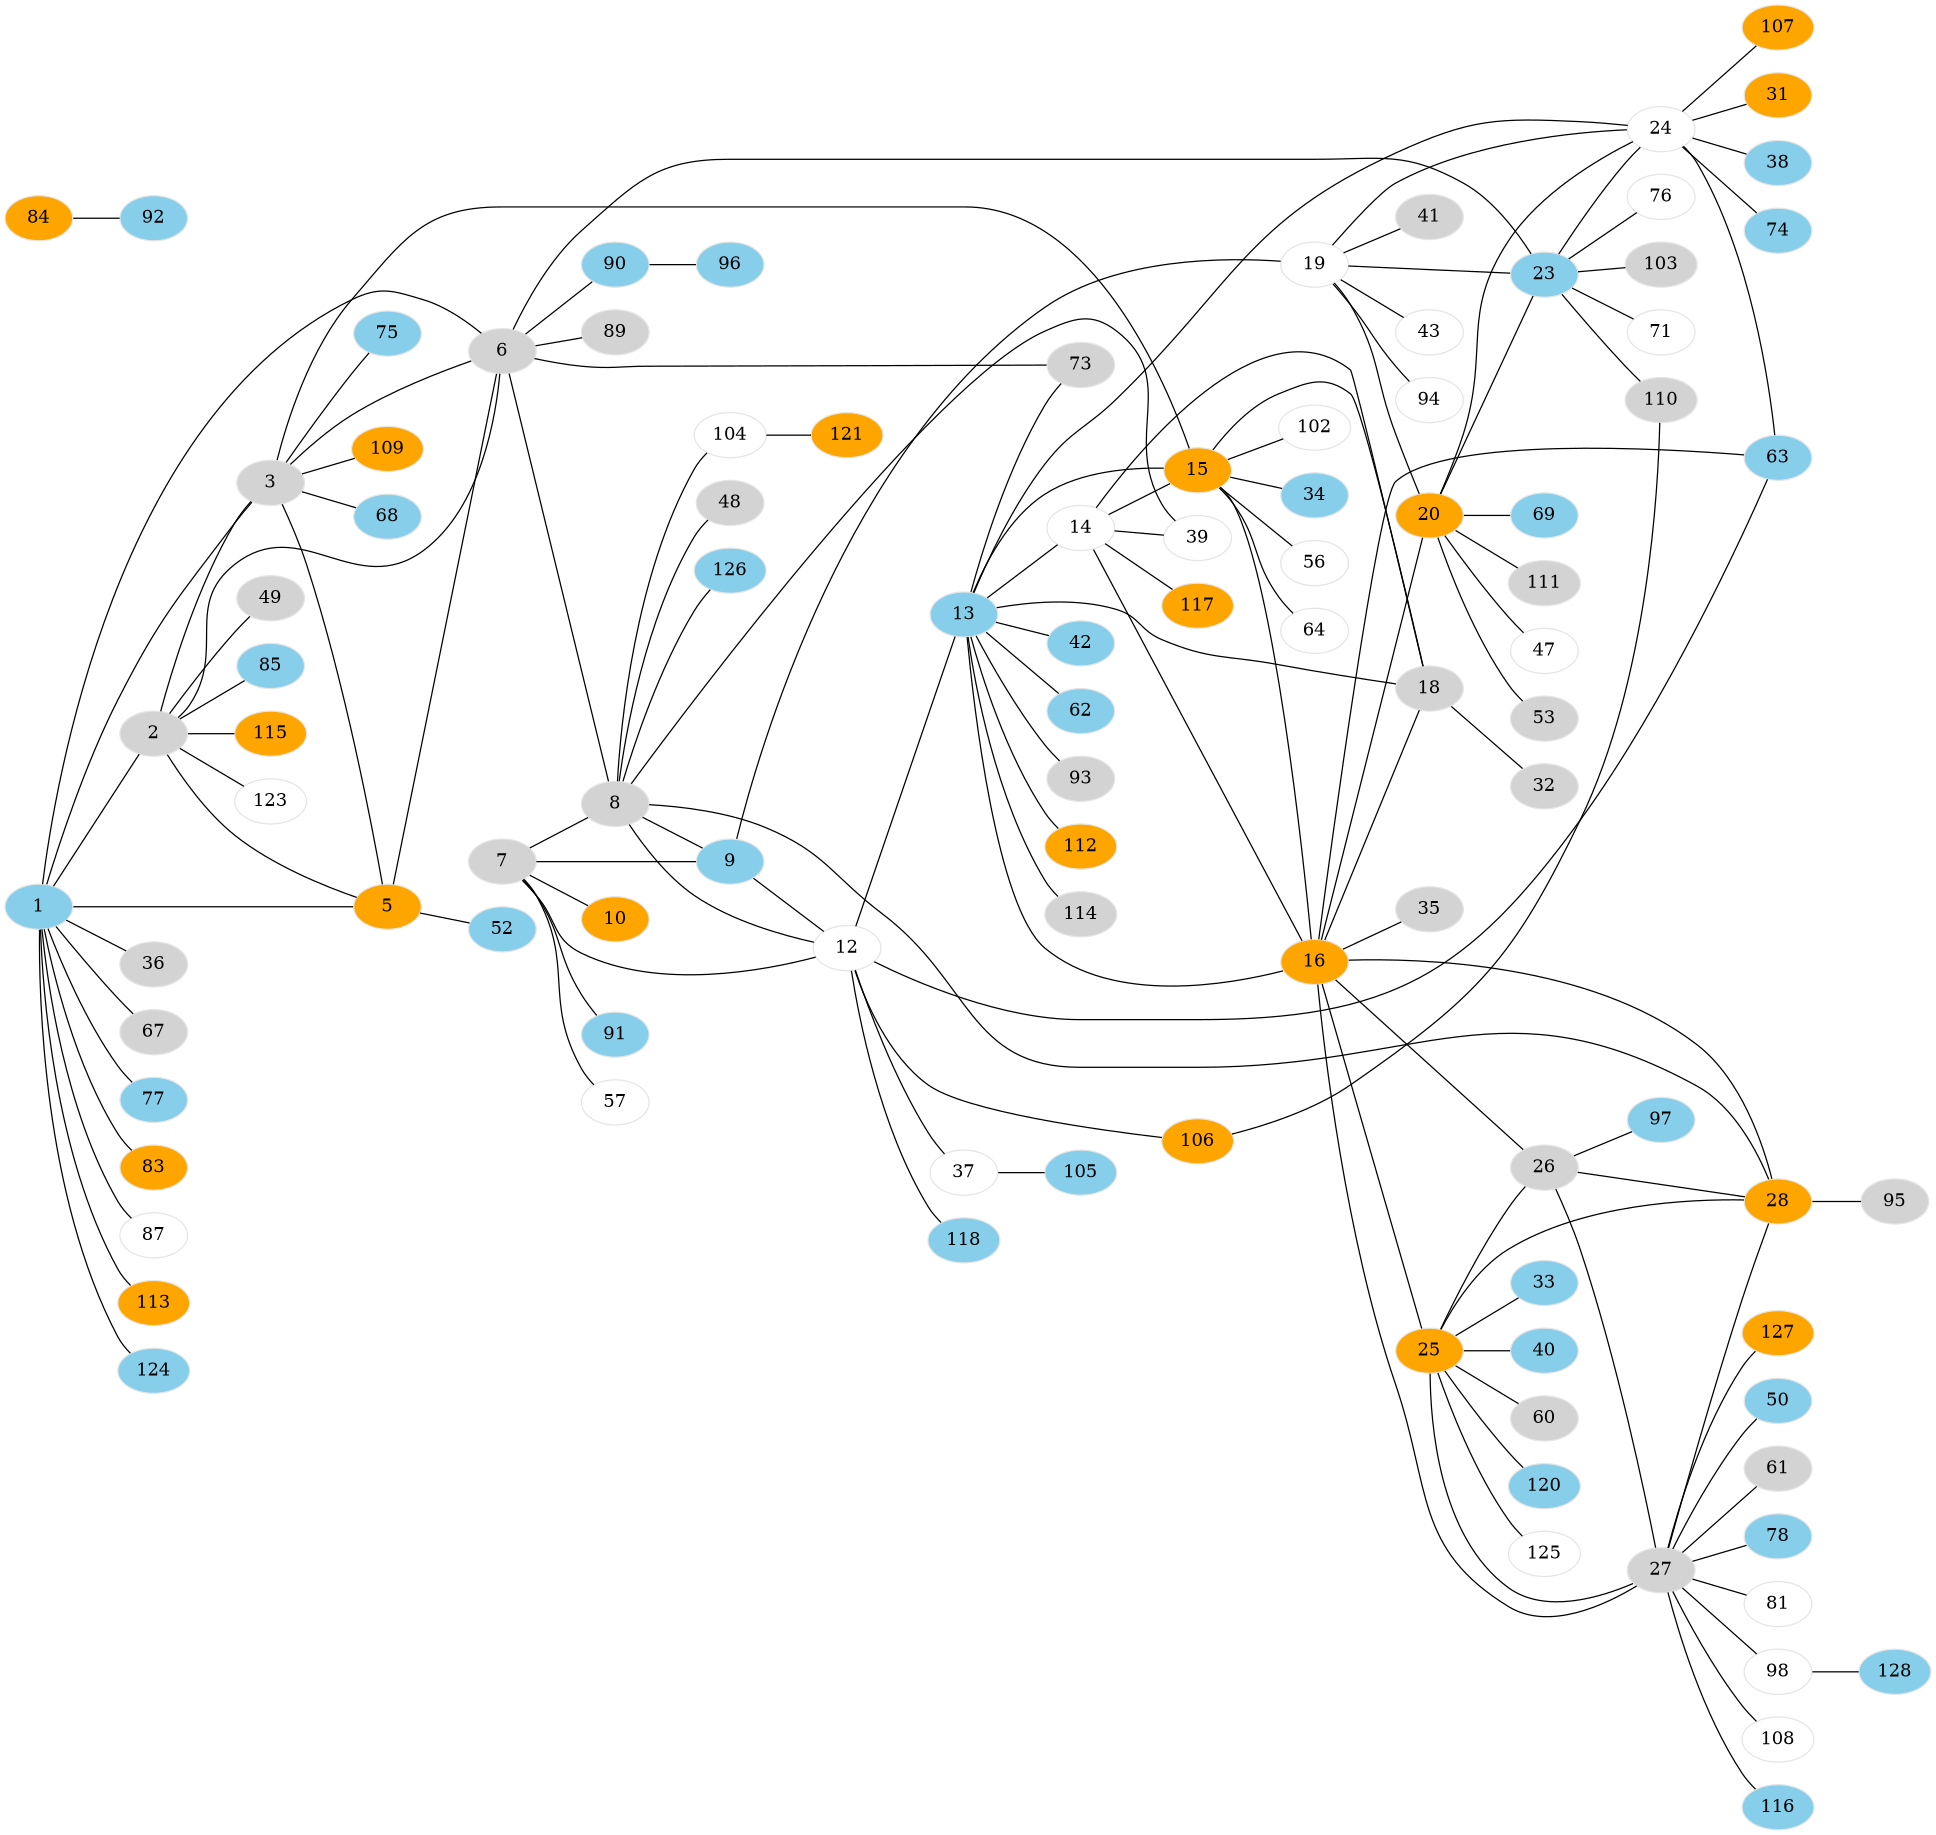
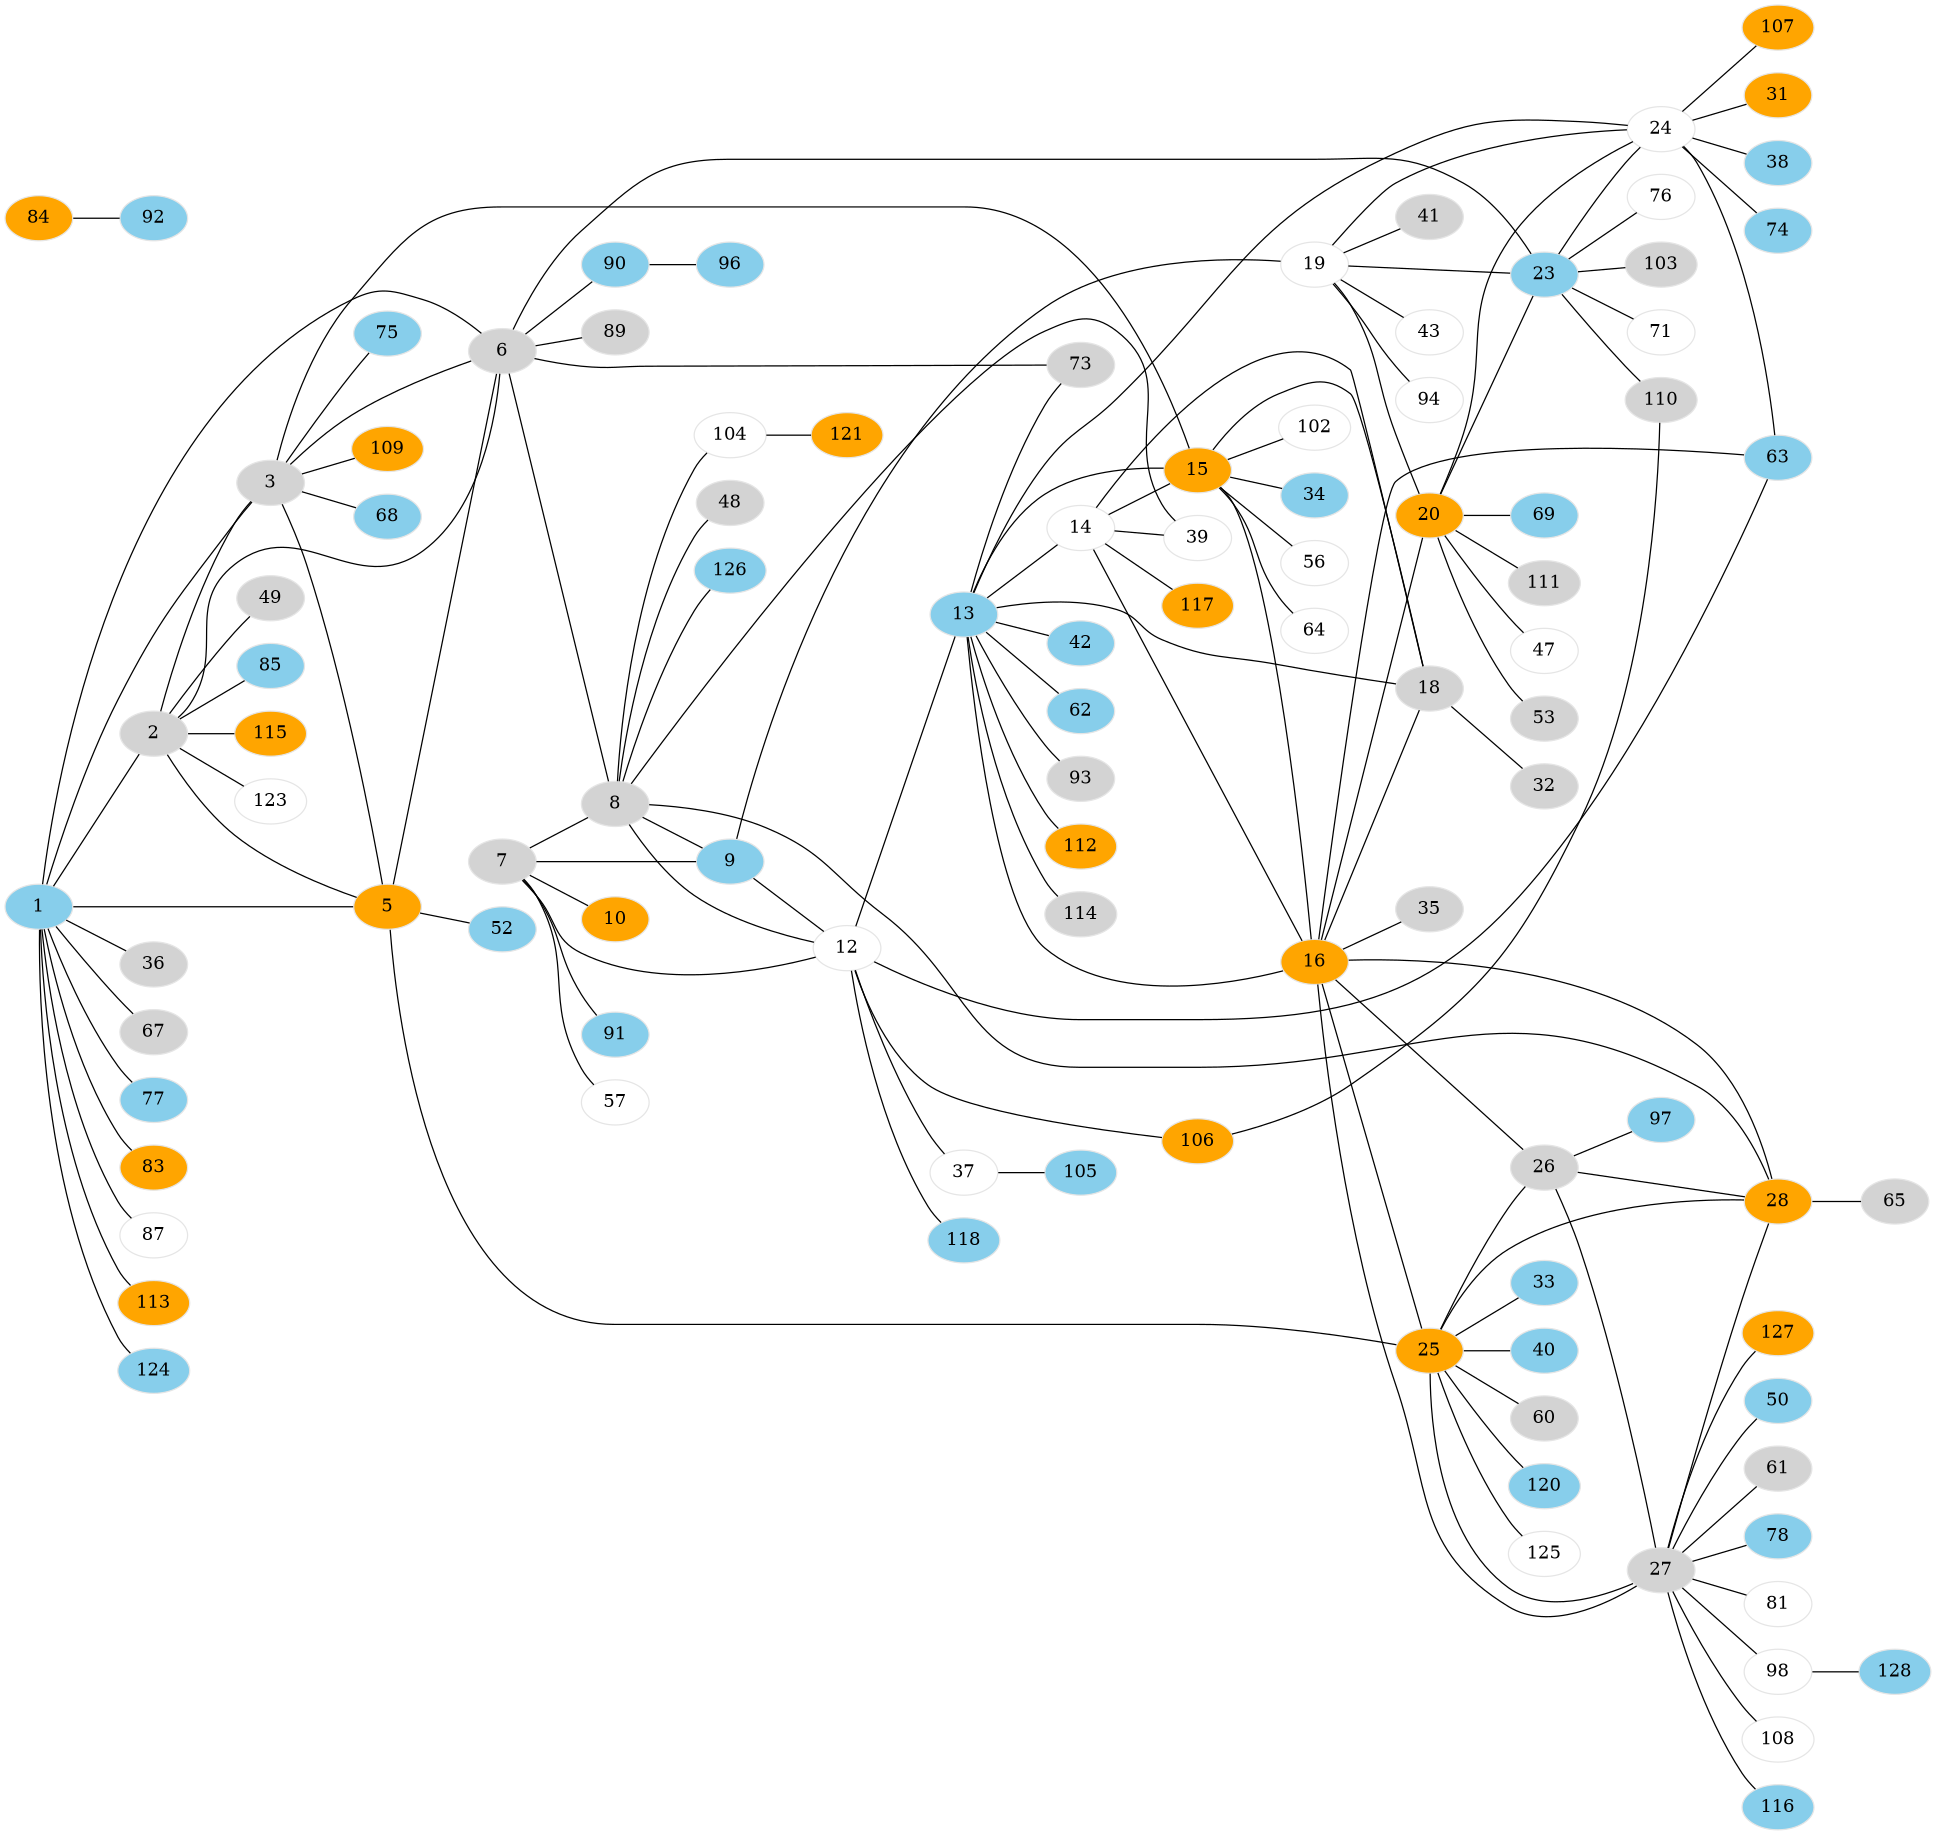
(1895, 1201) -> (1895, 1201)
none -> (759, 1324)
